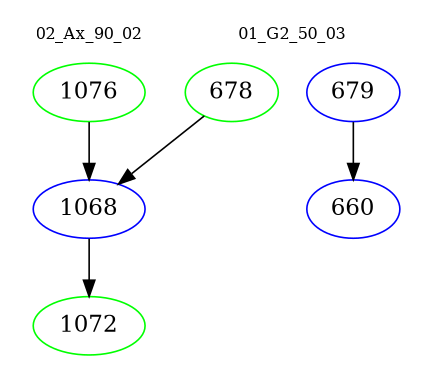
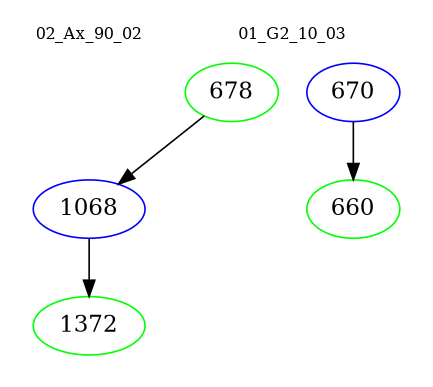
(293, 35) -> (293, 35)
(89, 92) -> none
(353, 92) -> (353, 92)
(353, 209) -> (353, 209)
(89, 326) -> (89, 326)
